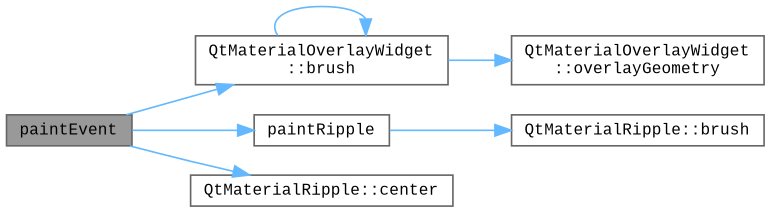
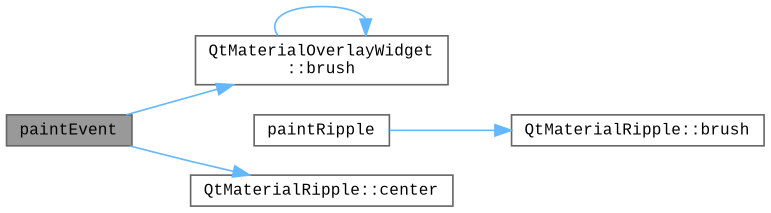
(638, 60) -> none
(185, 130) -> none
